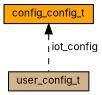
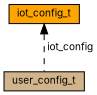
(49, 14) -> (44, 14)
